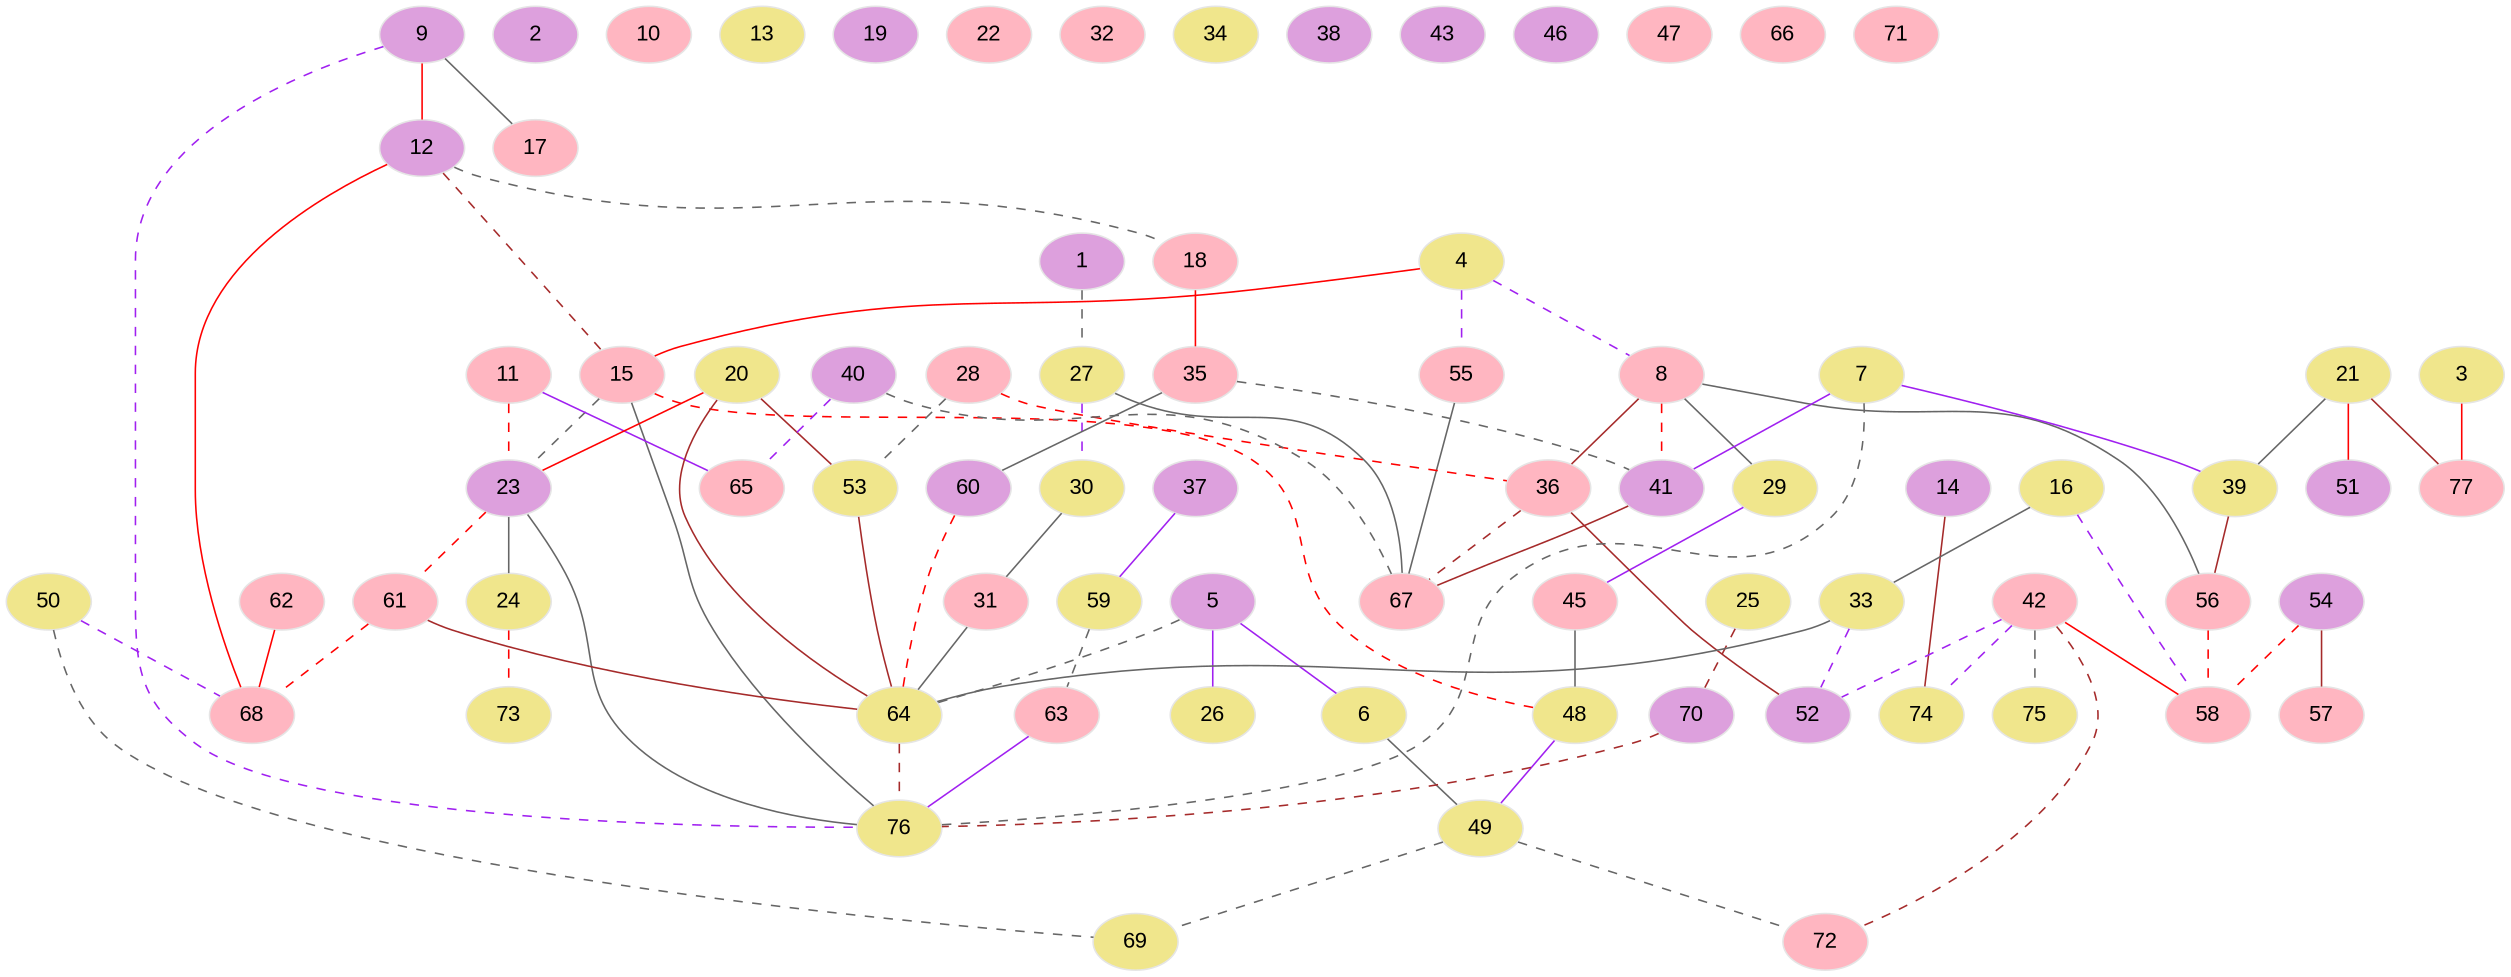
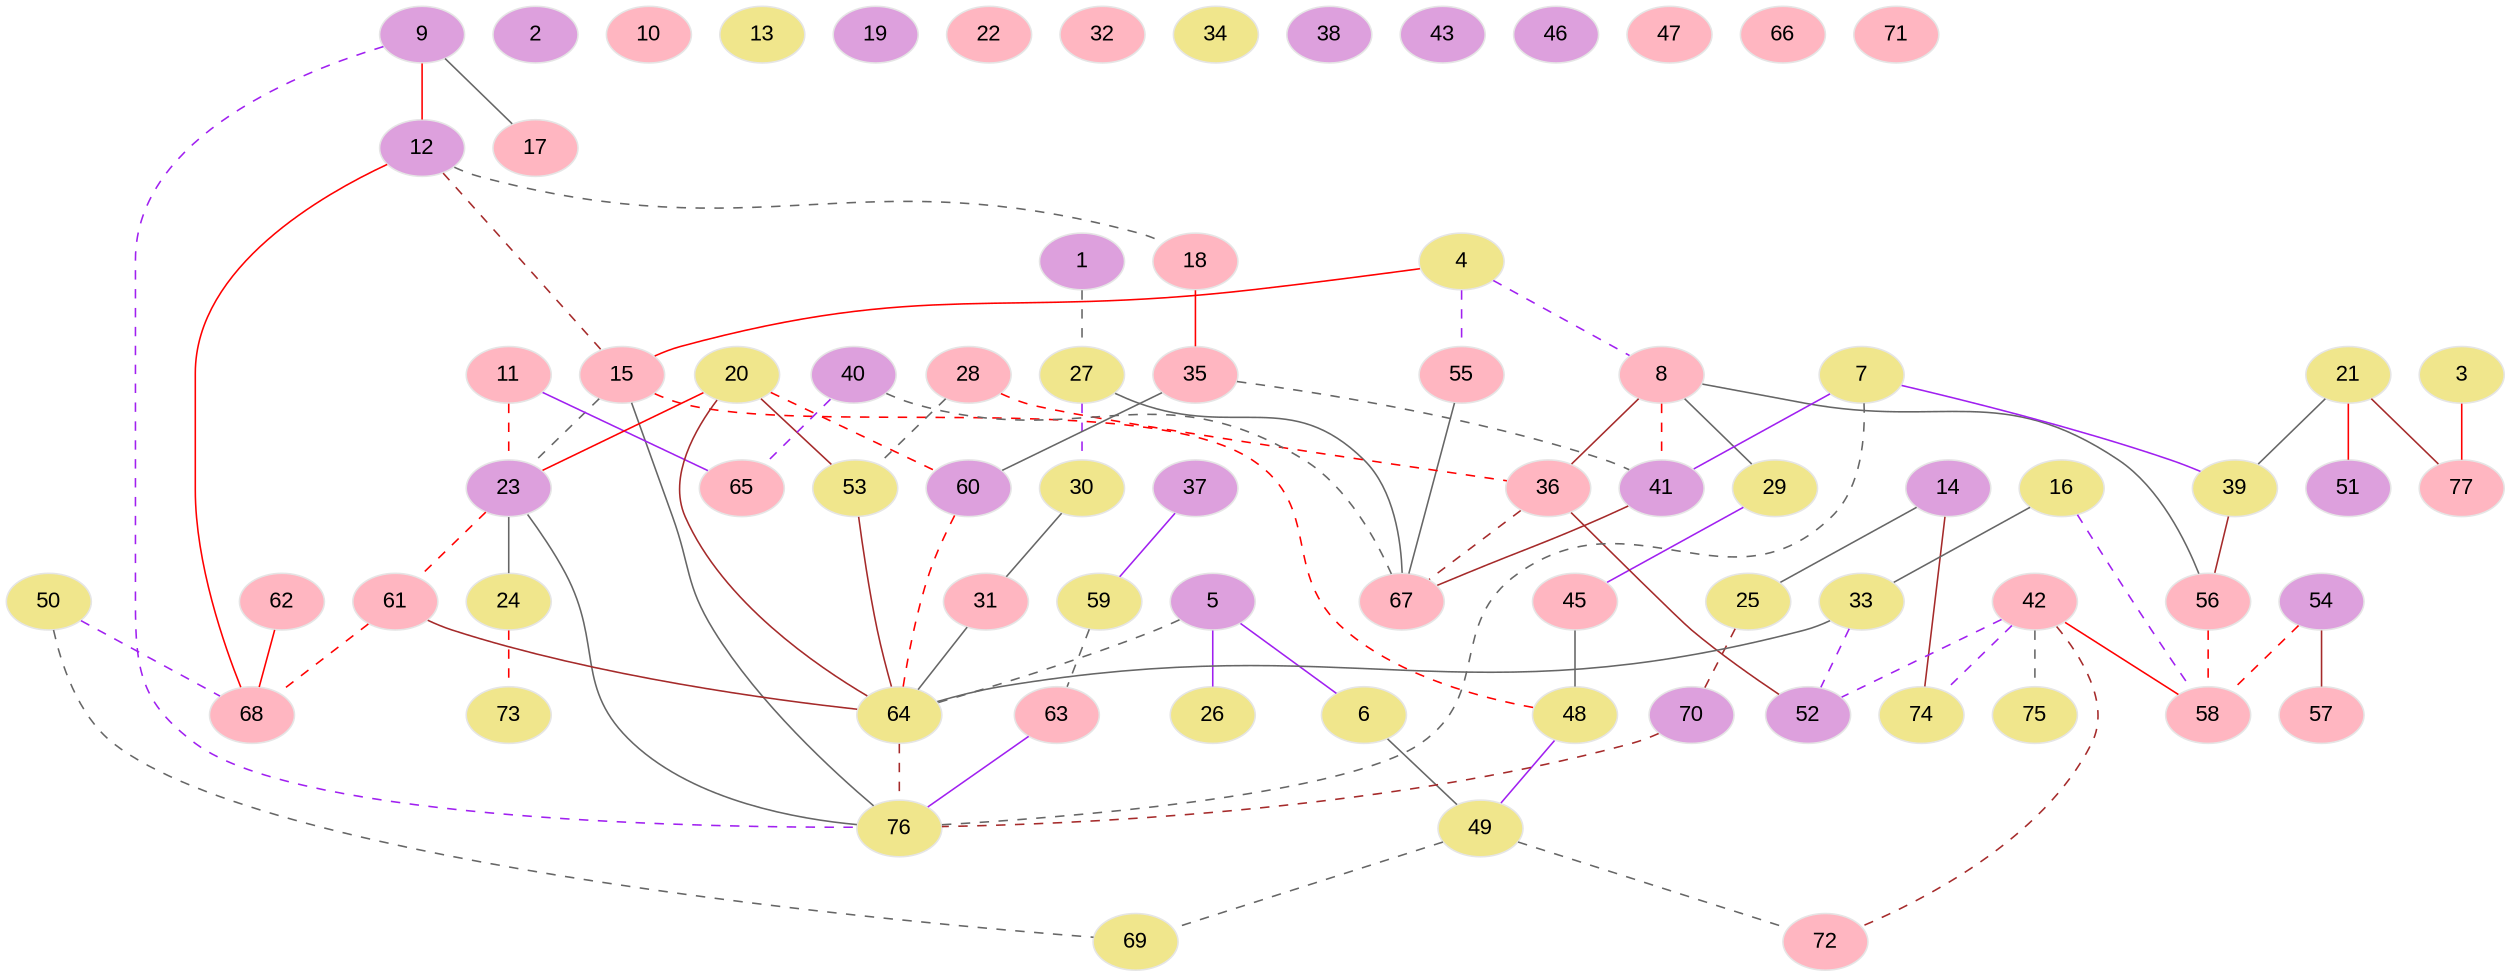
none -> (853, 432)
none -> (1848, 545)
